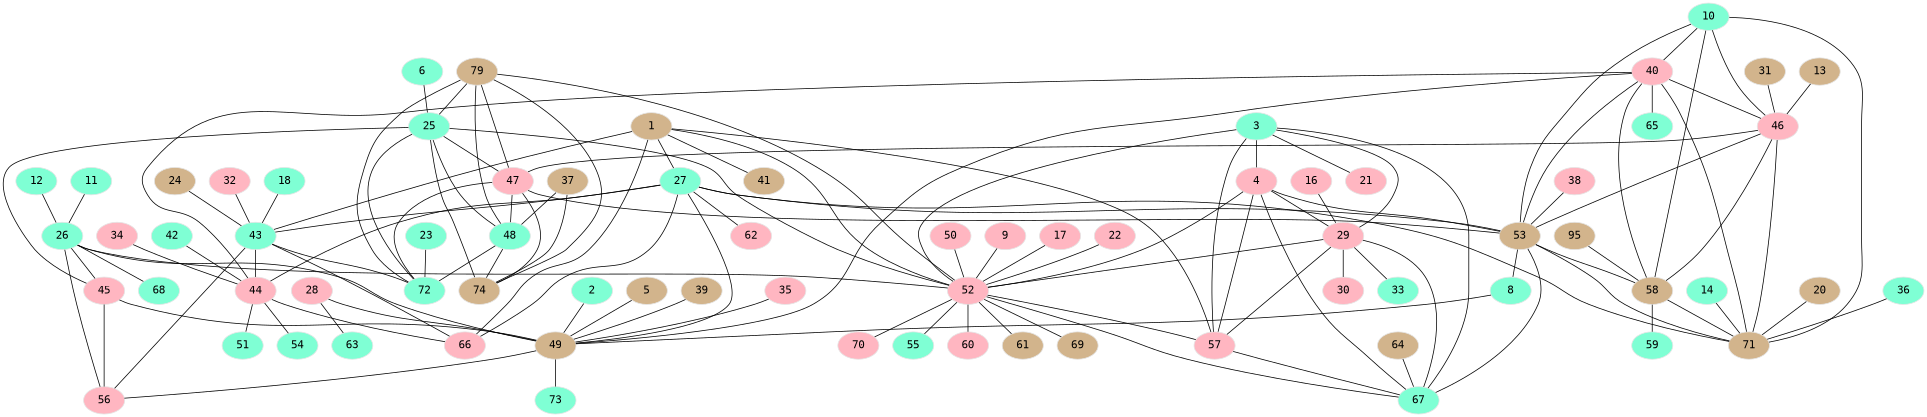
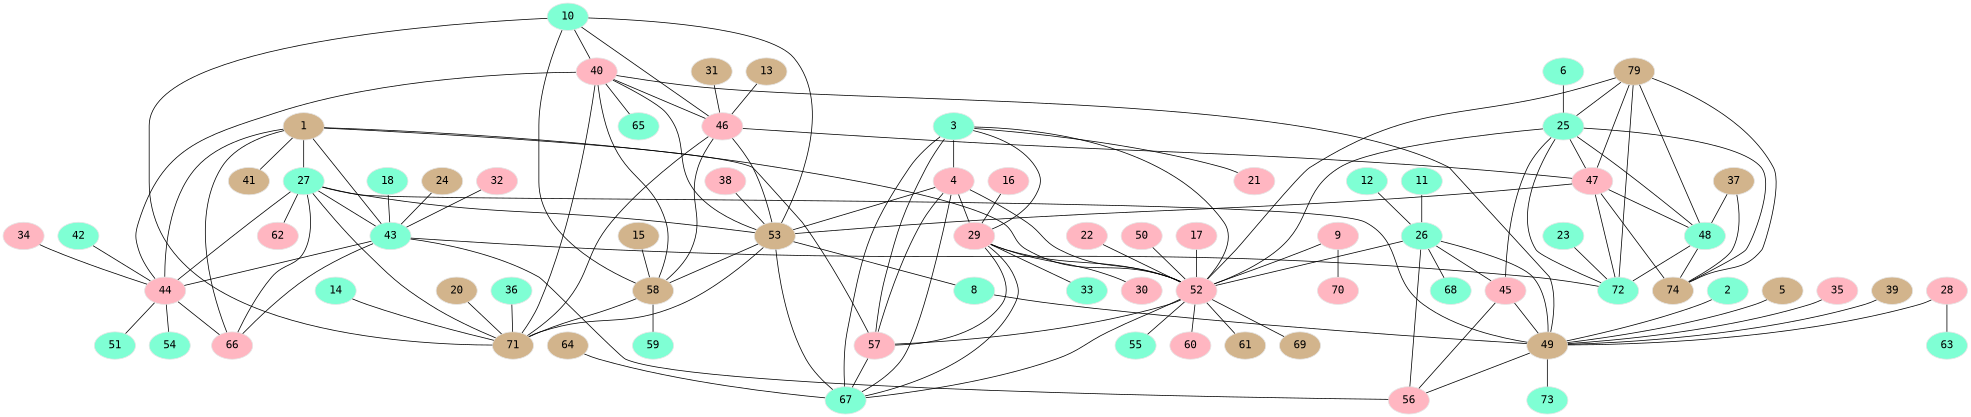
none -> (191, 175)
(1575, 236) -> (639, 236)
(913, 318) -> (1338, 268)
